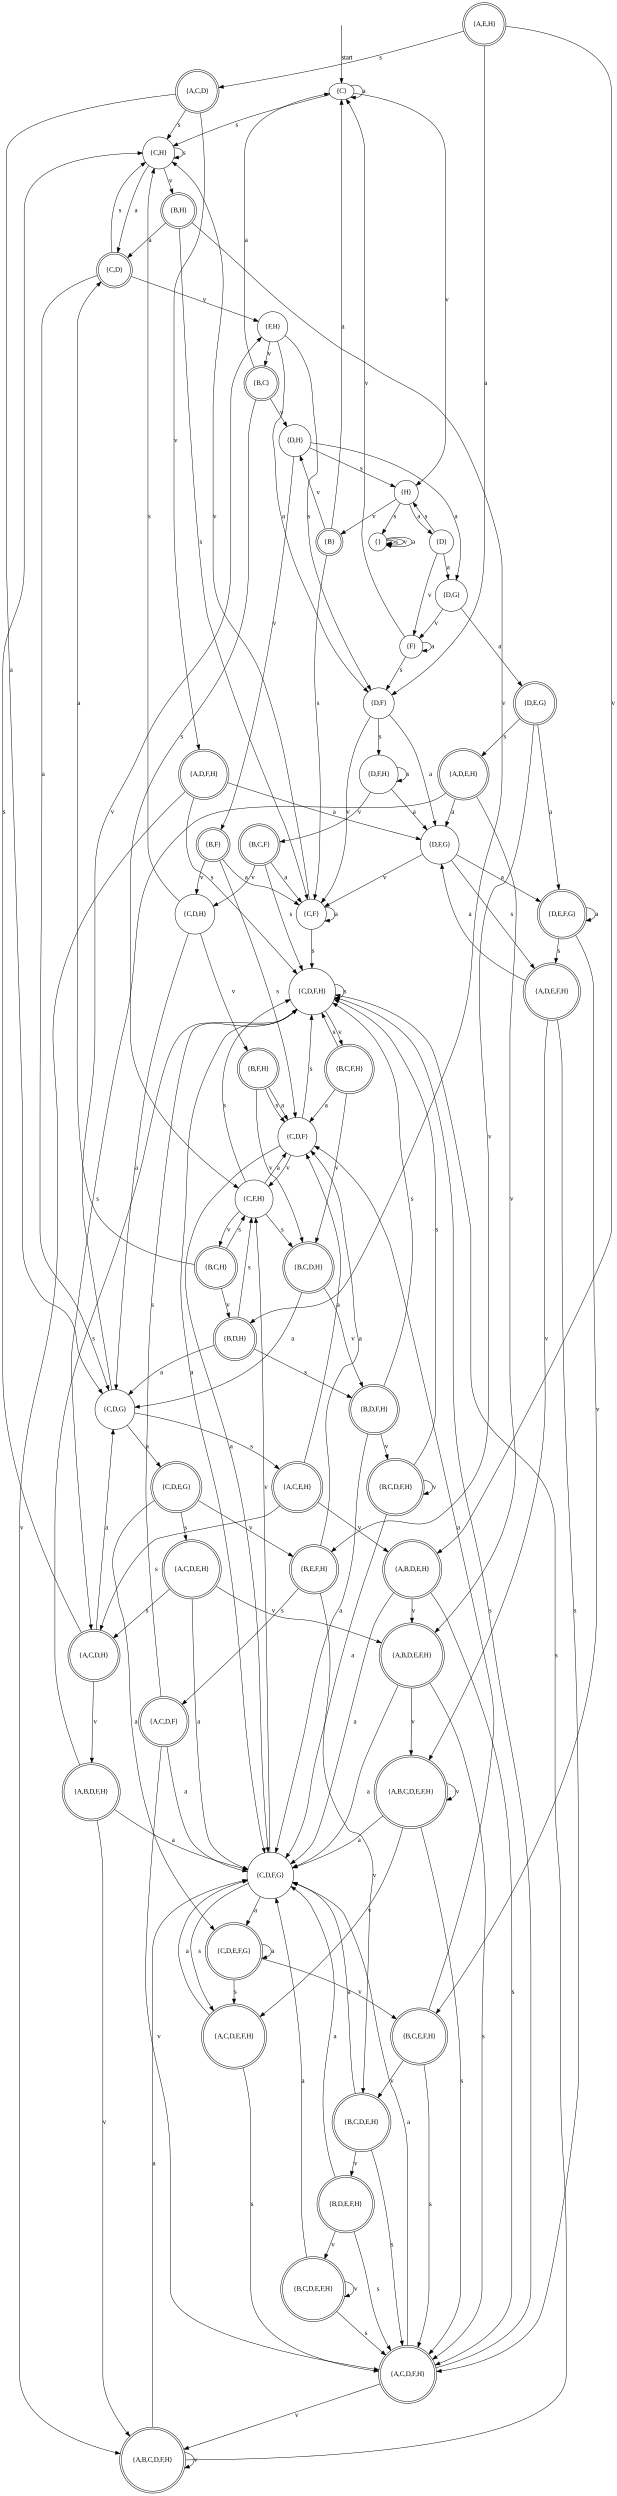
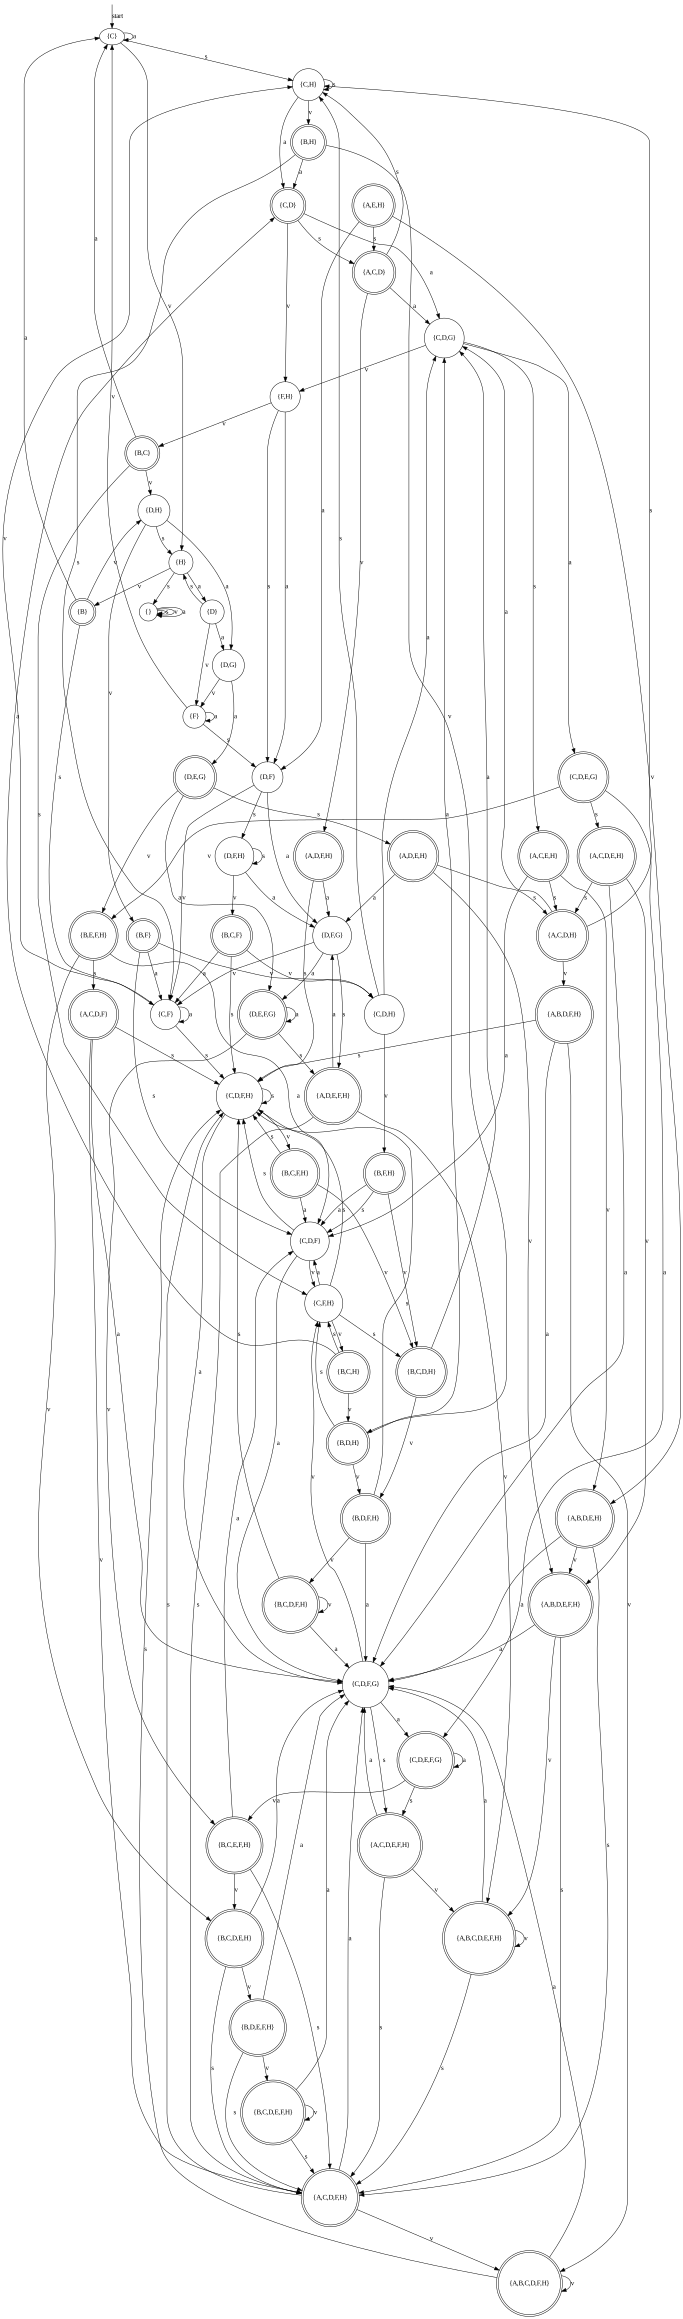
(115, 204) -> (321, 245)
(306, 1372) -> (358, 1477)
(20, 1627) -> none
(345, 1936) -> (431, 1889)
